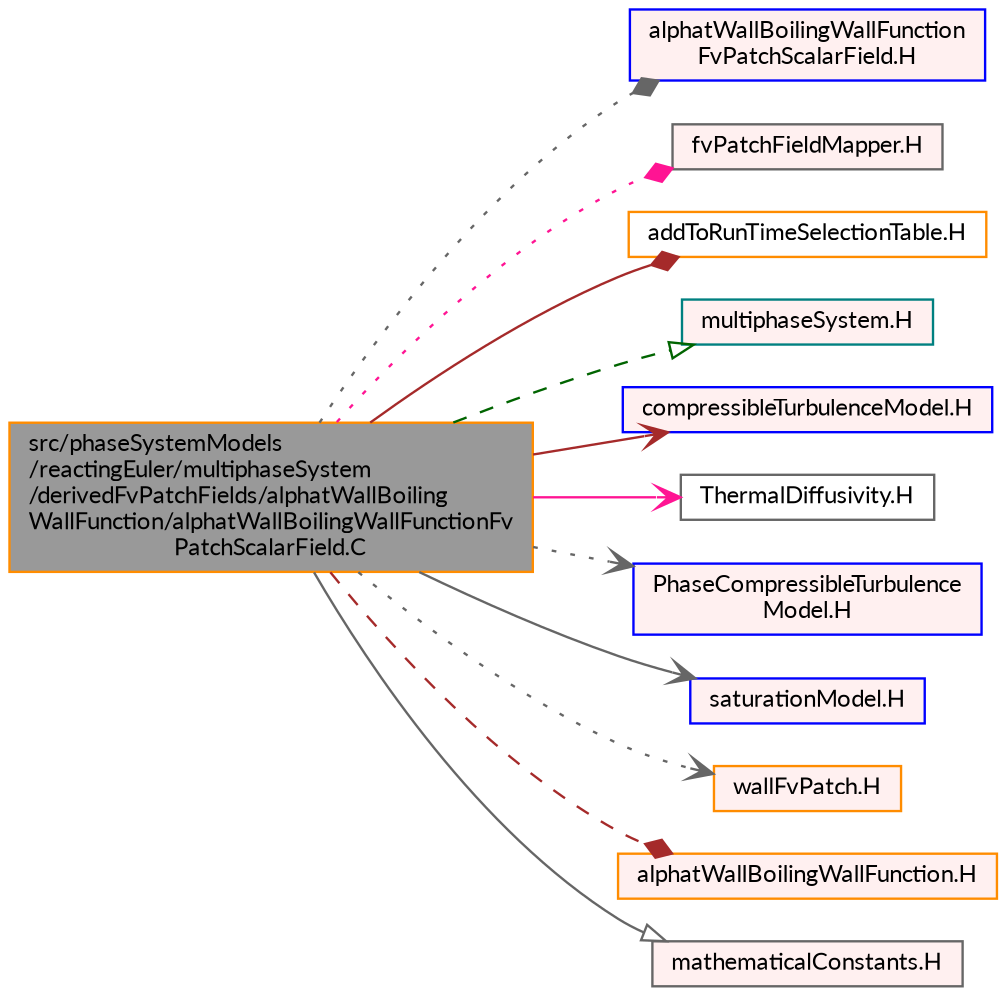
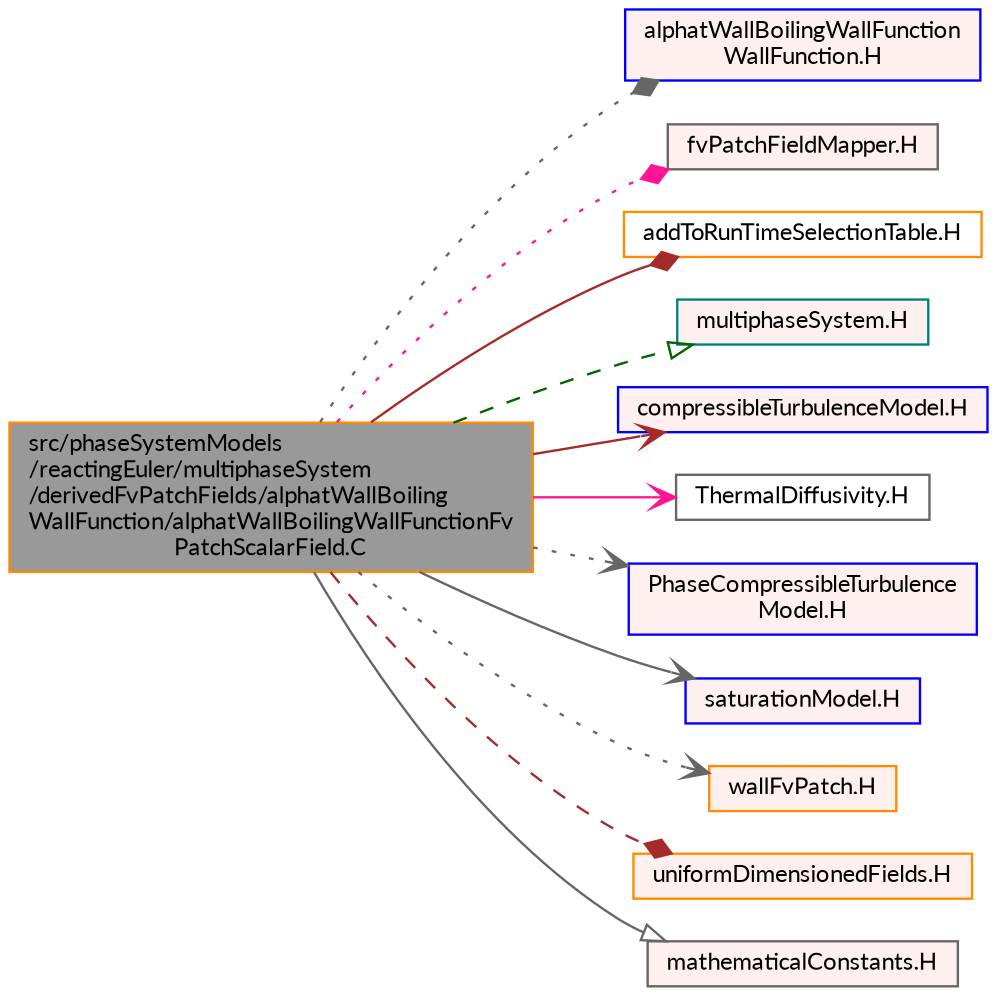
(808, 45) -> (803, 45)
(808, 876) -> (803, 876)
